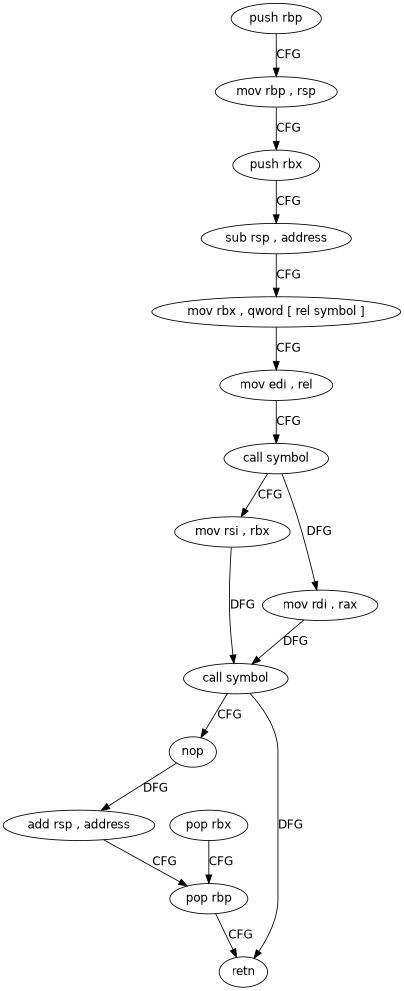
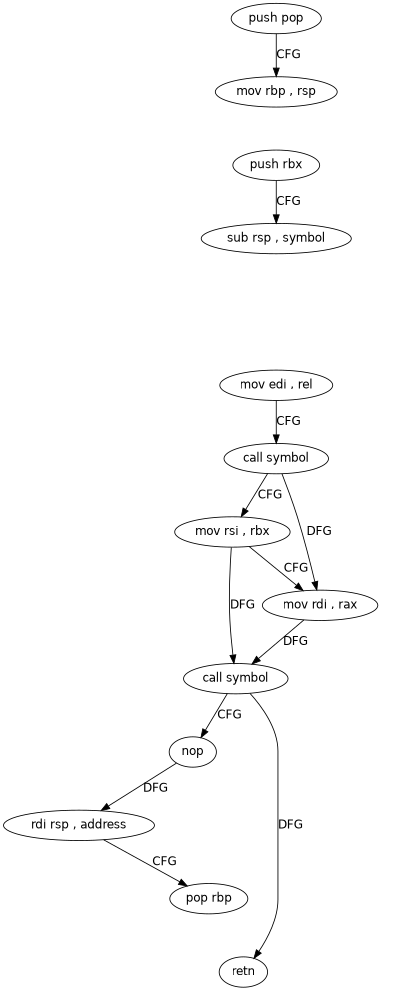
(276, 19) -> (276, 19)
(276, 124) -> none
(276, 239) -> (276, 239)
(276, 312) -> none
none -> (273, 566)
(79, 825) -> (79, 825)
(209, 825) -> none
(224, 932) -> none
